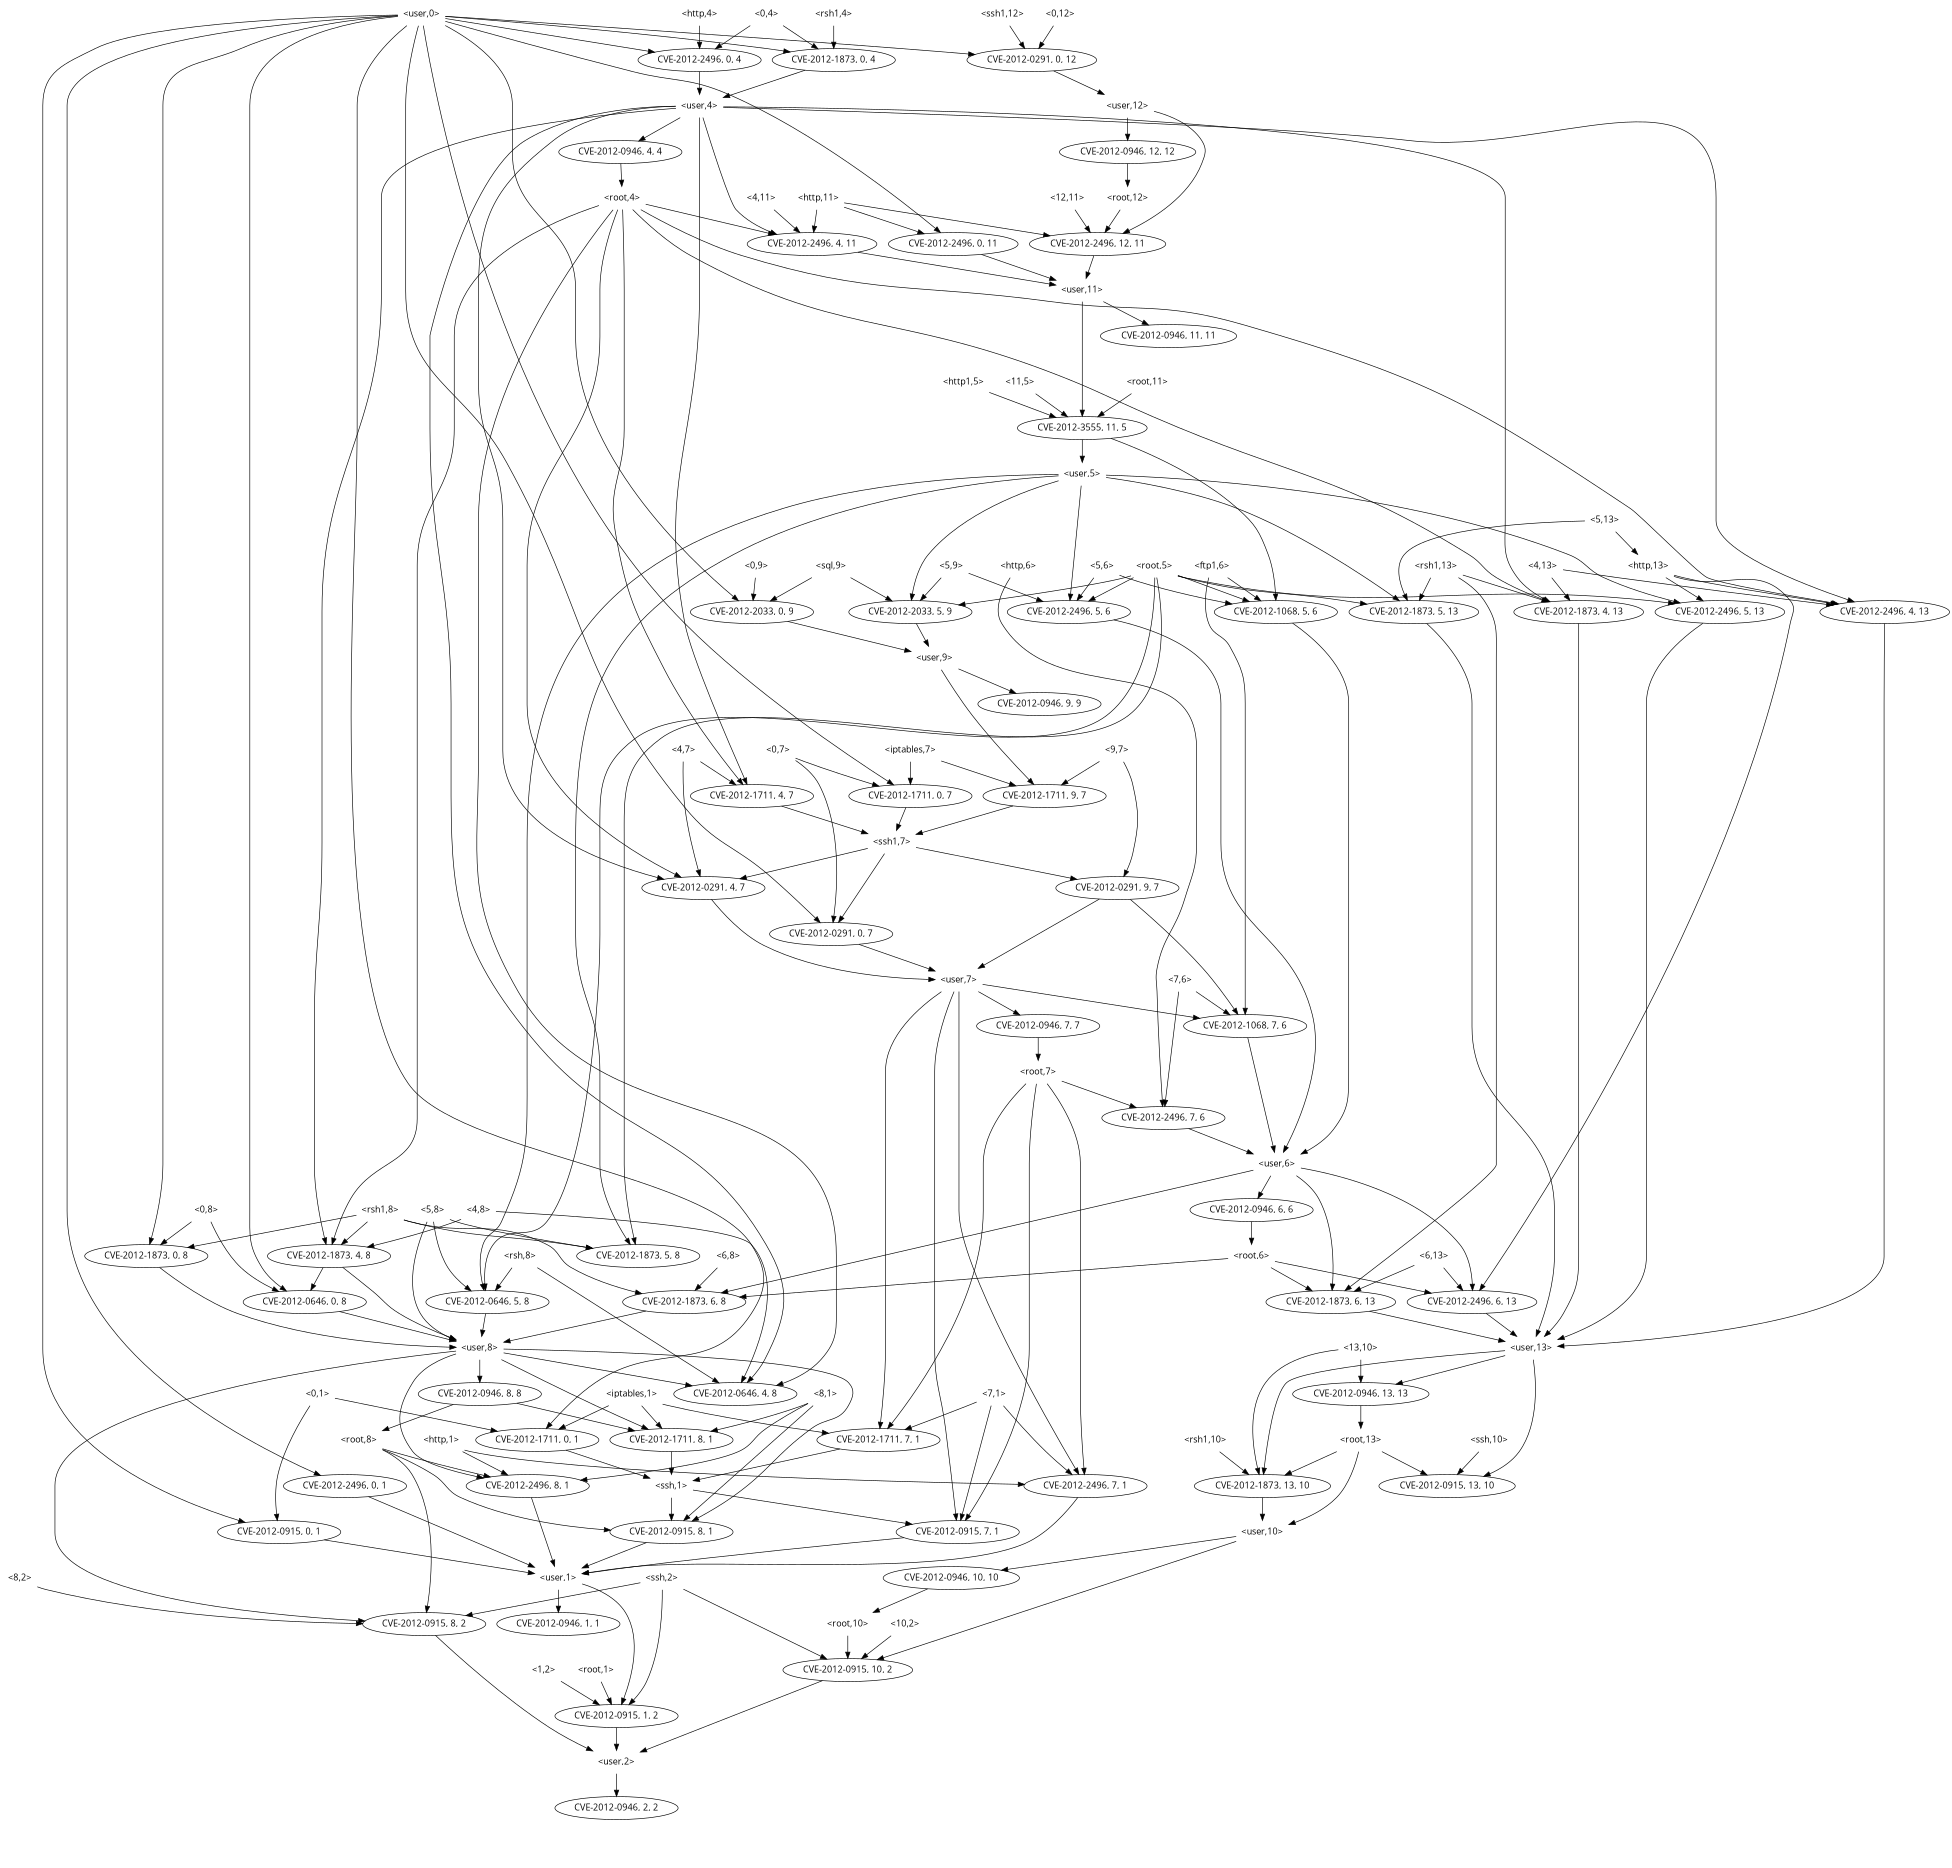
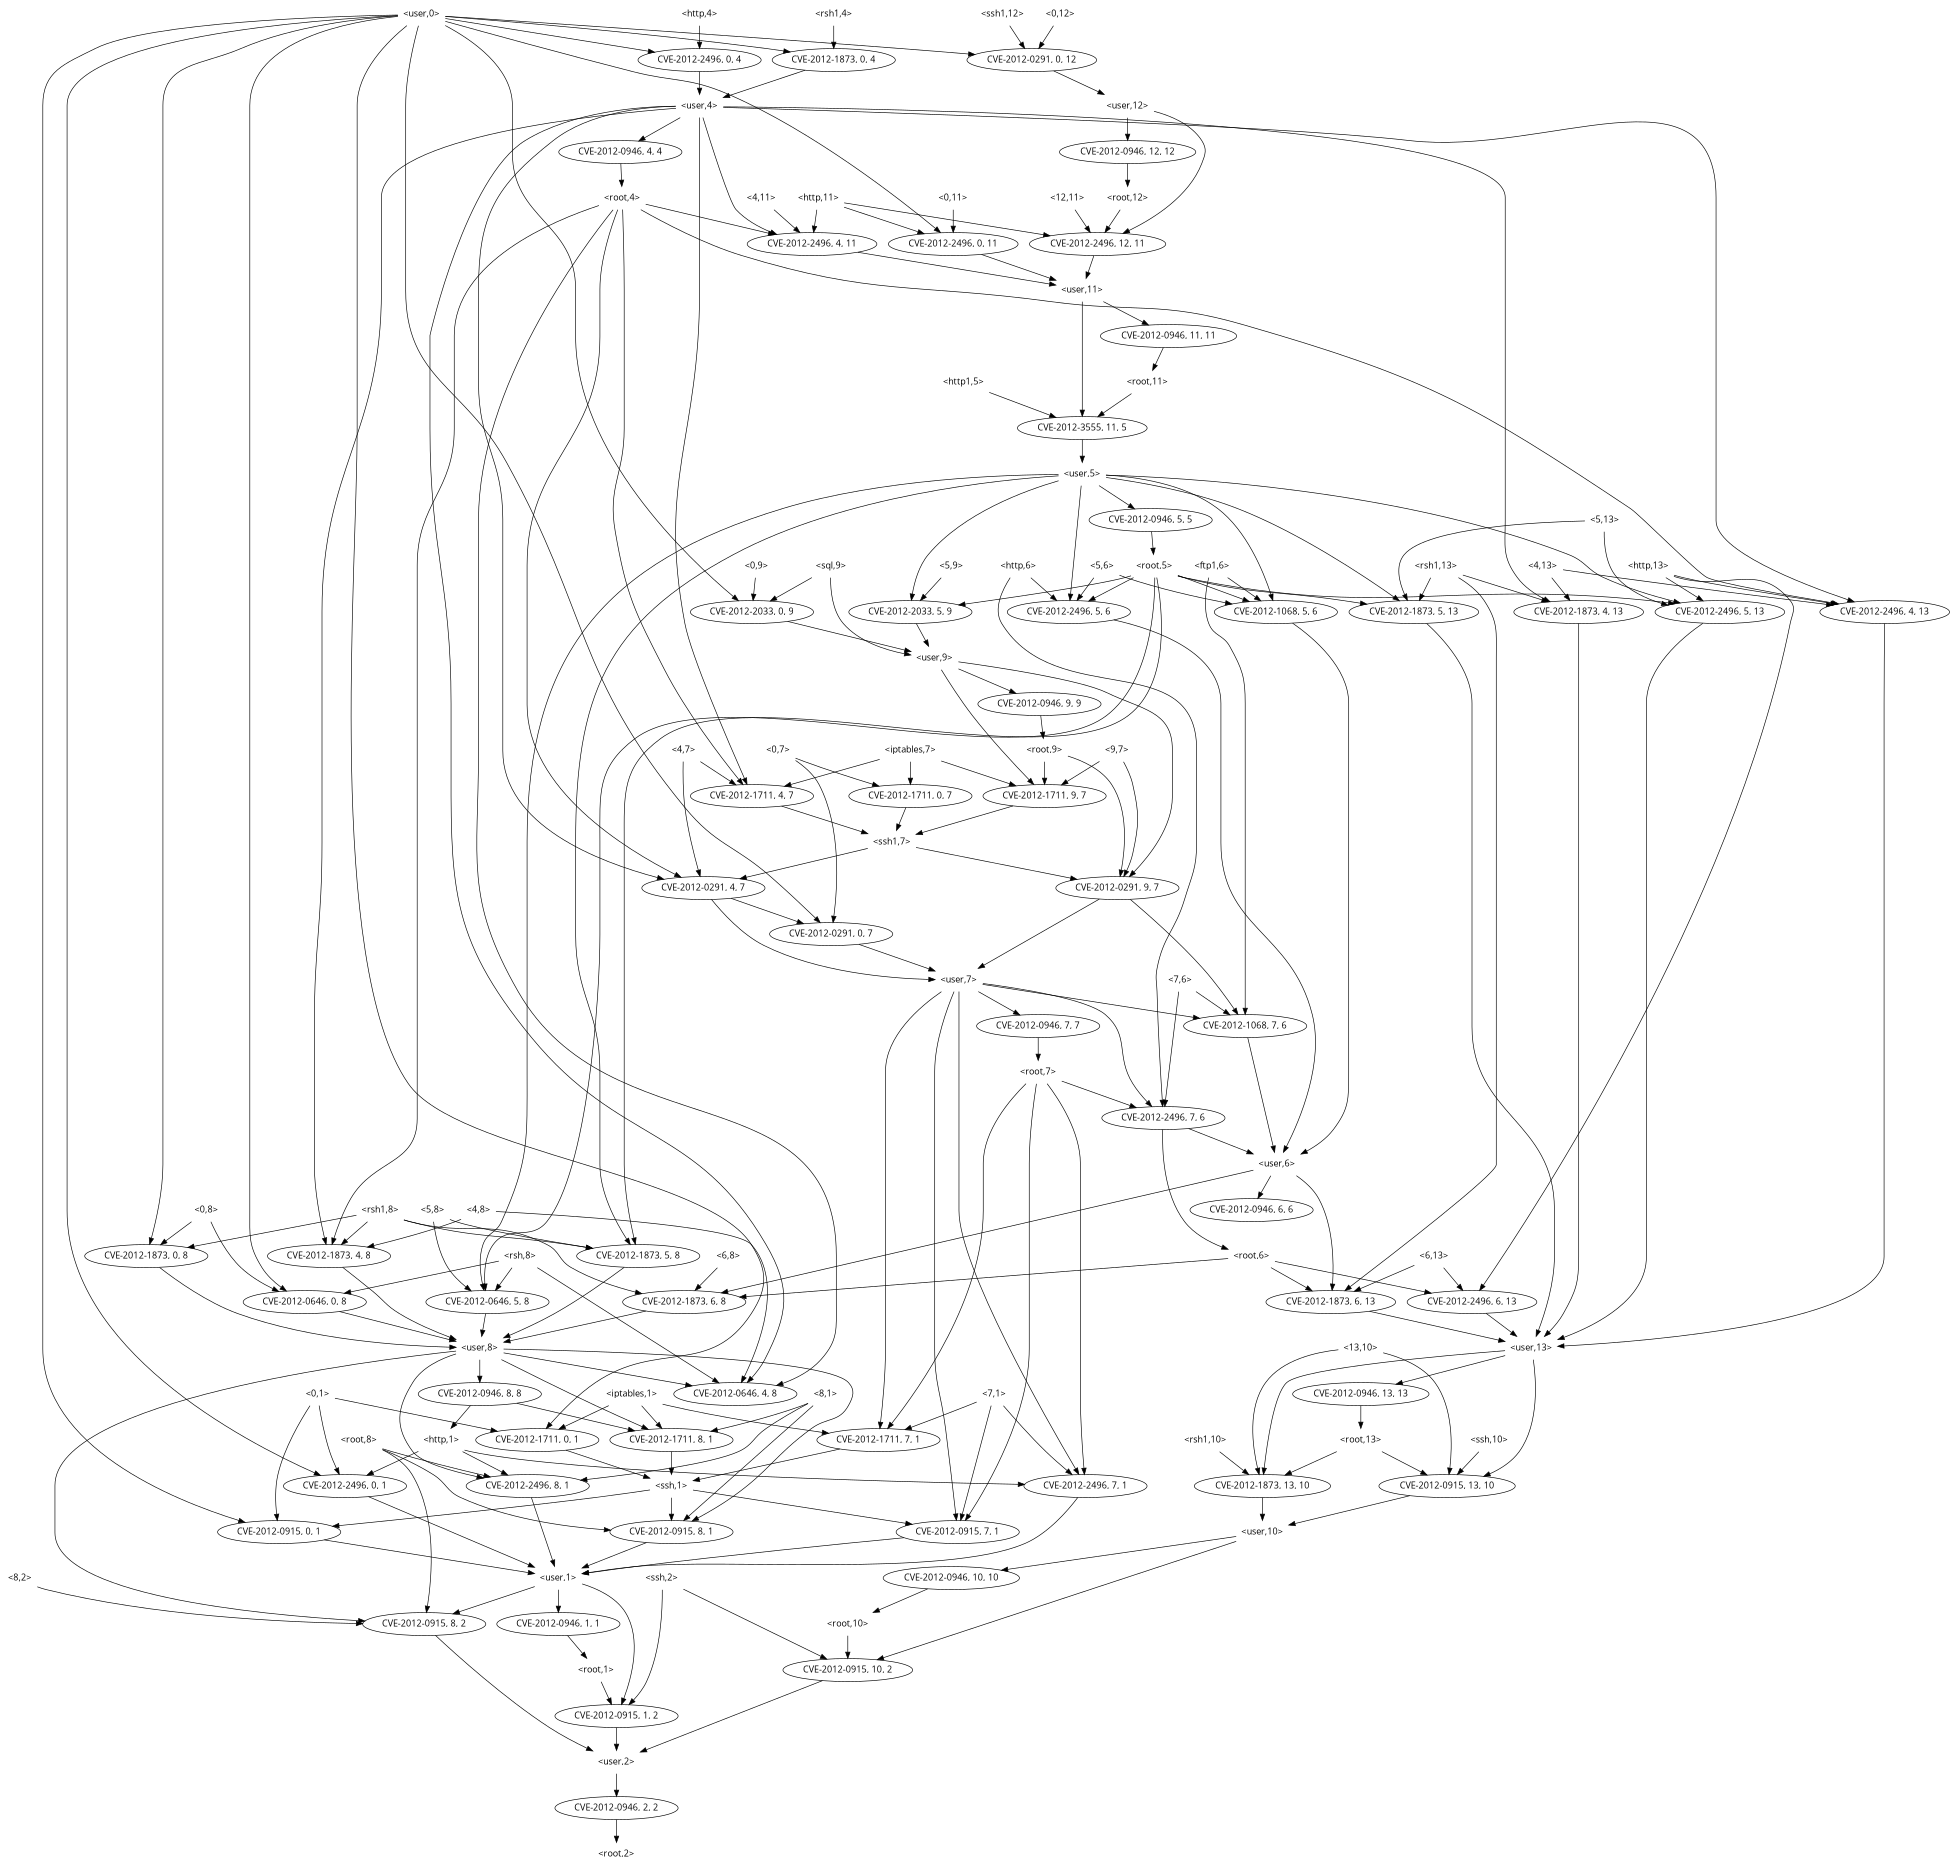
(767, 14) -> none
none -> (953, 198)
none -> (1159, 356)
(1020, 382) -> none
(1093, 390) -> none
(567, 460) -> none
(1218, 493) -> (1211, 504)
none -> (1151, 520)
(1624, 541) -> (1614, 573)
(1001, 586) -> (1041, 587)
(868, 588) -> (851, 631)
none -> (1142, 707)
none -> (1045, 750)
none -> (842, 770)
(863, 885) -> (764, 910)
none -> (1093, 1008)
(1406, 1202) -> none
(1252, 1230) -> (1173, 1200)
(318, 1276) -> (425, 1276)
(413, 1287) -> (569, 1305)
(1361, 1370) -> (1442, 1395)
(414, 1419) -> (463, 1414)
none -> (326, 1438)
none -> (394, 1462)
(1337, 1497) -> (1352, 1510)
none -> (502, 1508)
(552, 1599) -> (497, 1599)
(905, 1624) -> none
none -> (575, 1644)
(544, 1670) -> none
none -> (617, 1854)
